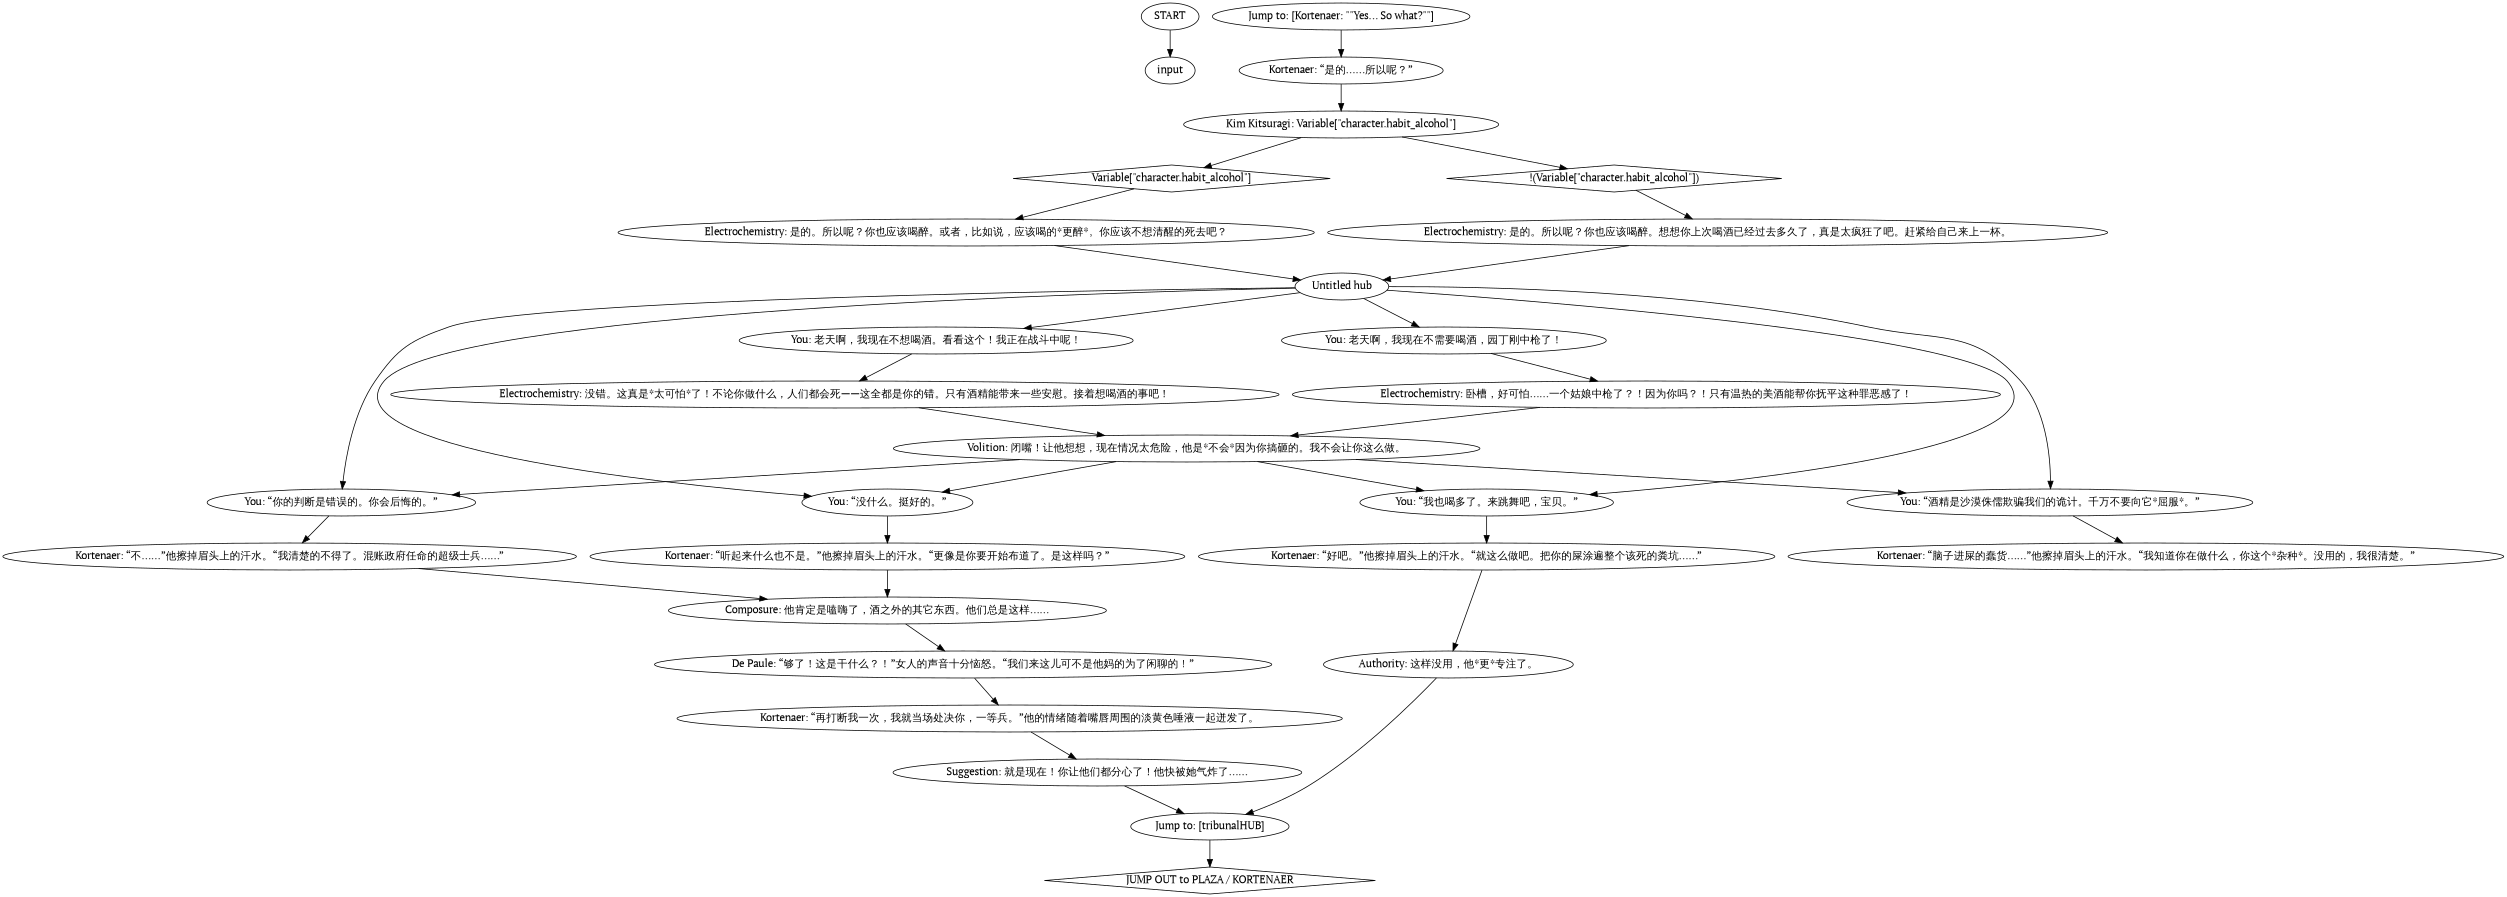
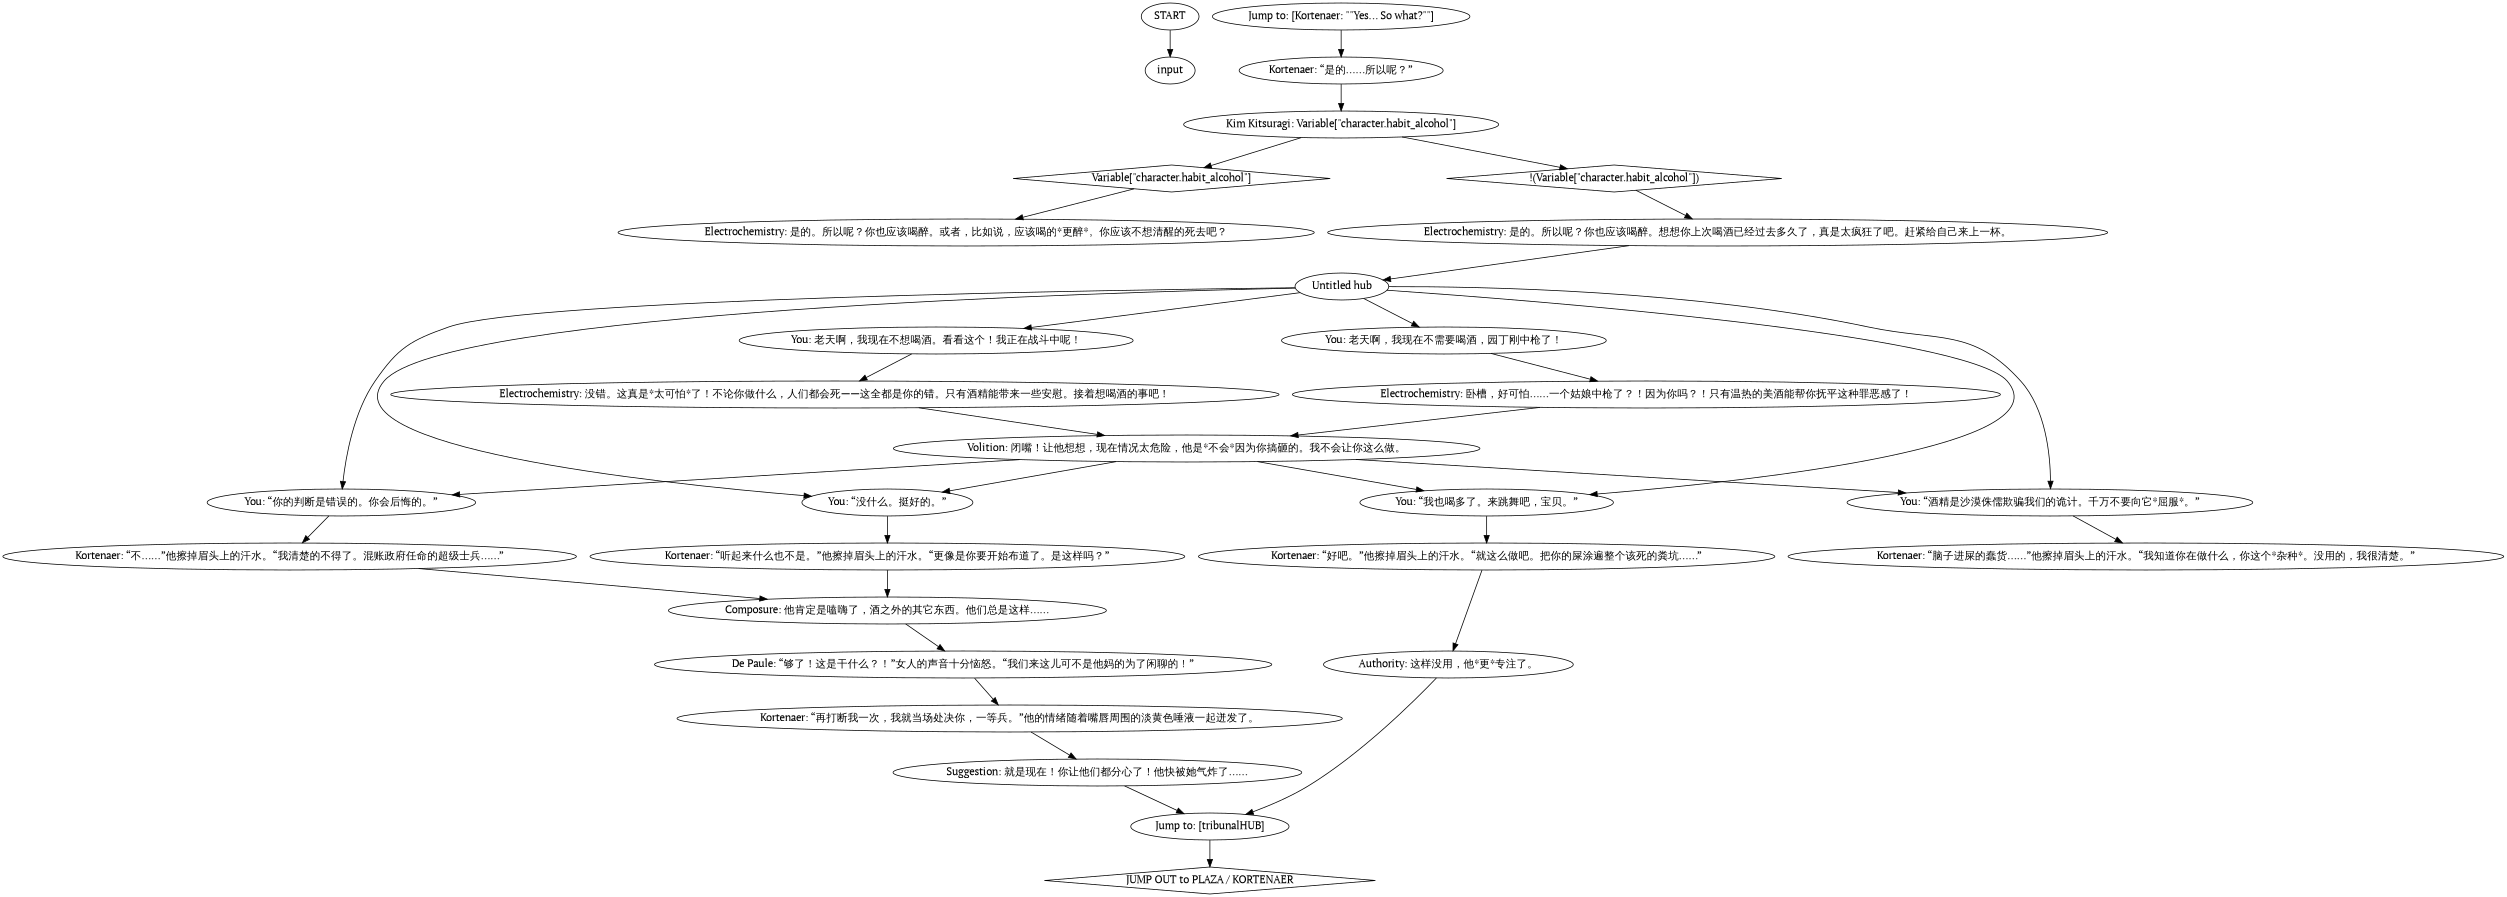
(1174, 262) -> none
